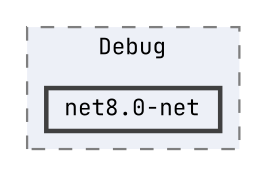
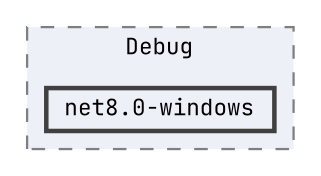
(133, 110) -> (160, 110)
